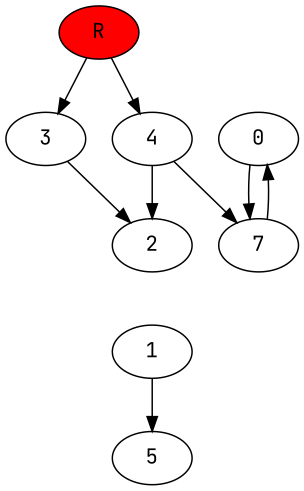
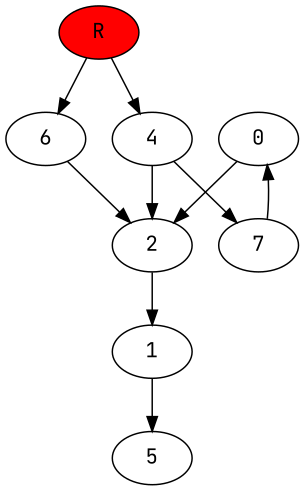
(46, 139) -> (46, 139)
(249, 184) -> (212, 186)
none -> (152, 291)
